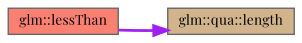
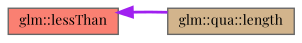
(136, 31) -> (150, 12)
